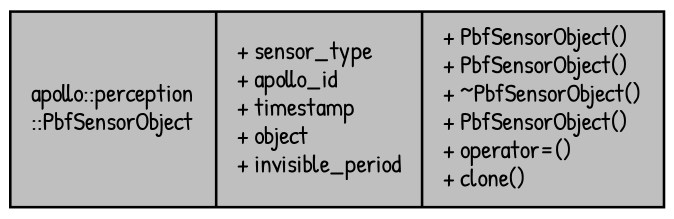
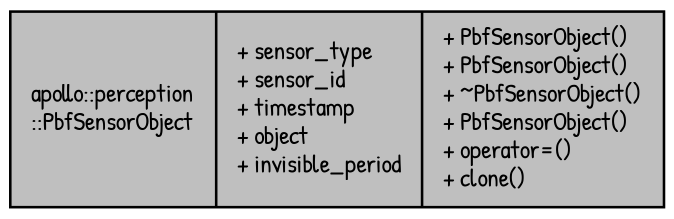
(288, 80) -> (292, 80)
